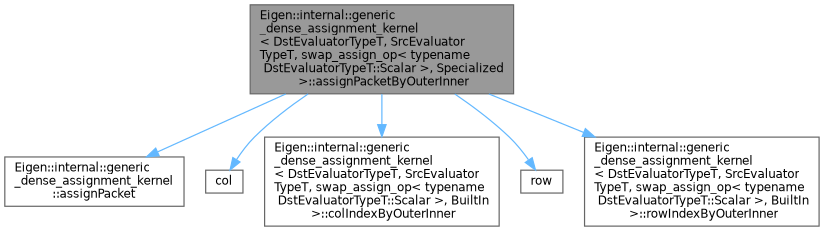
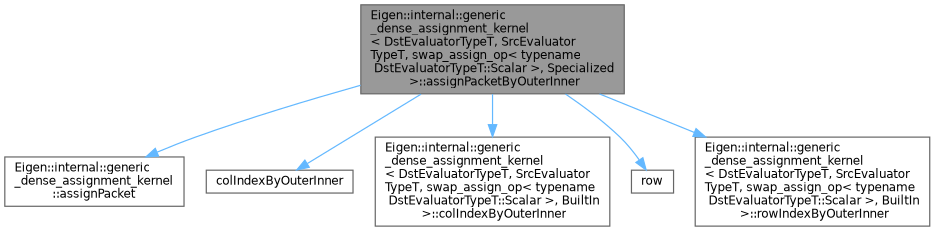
(224, 182) -> (280, 182)
